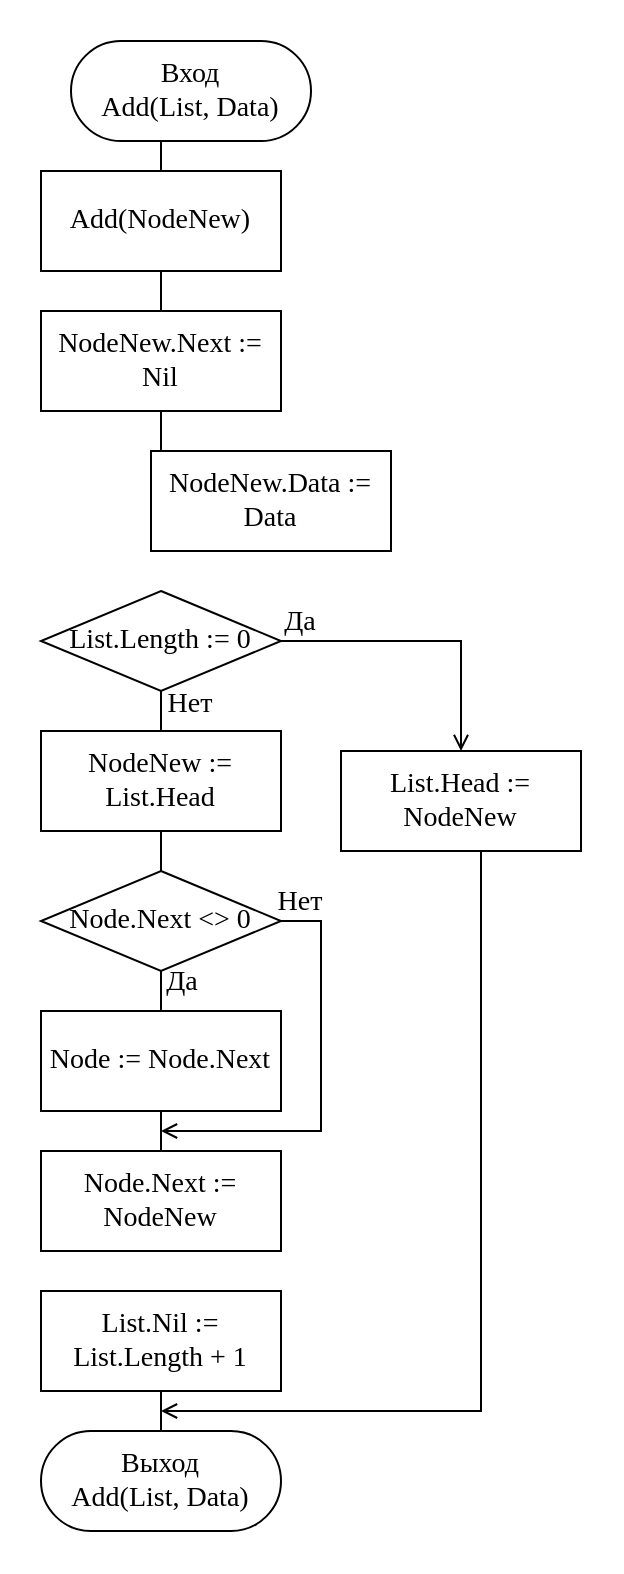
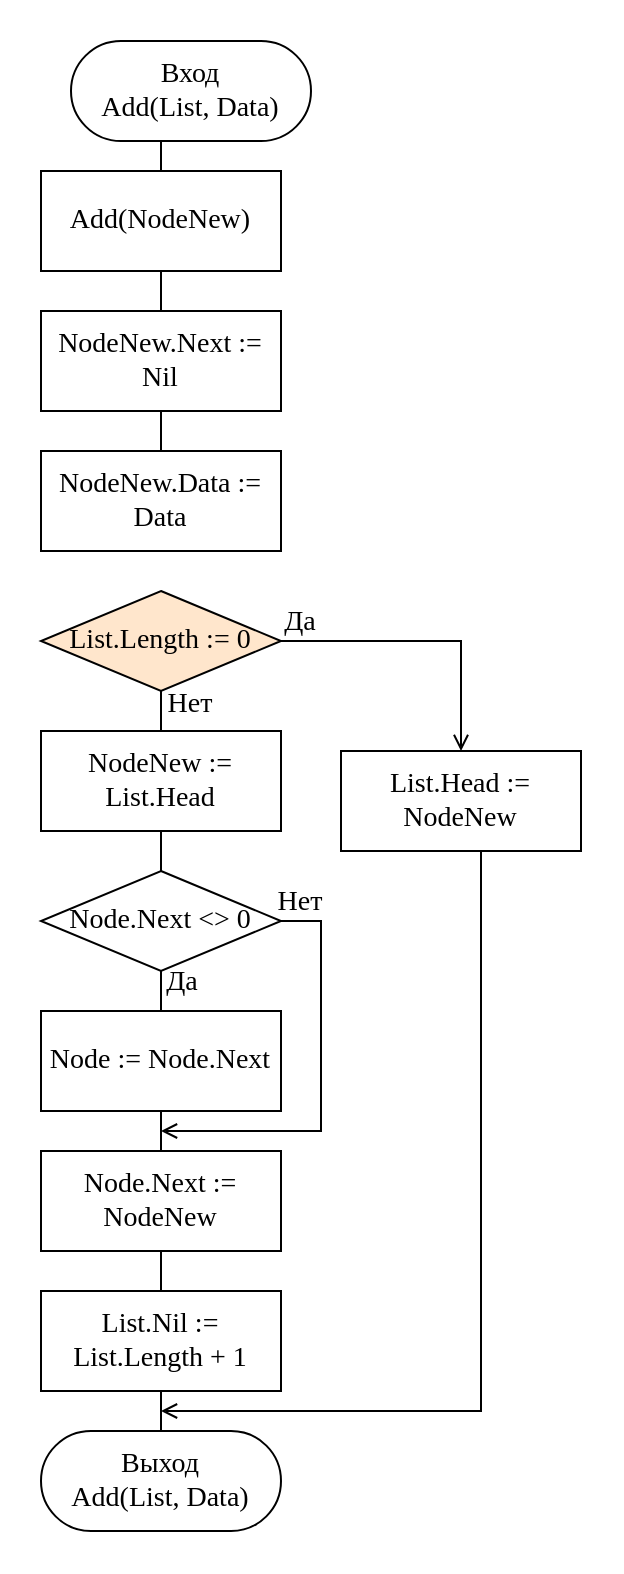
(271, 501) -> (161, 501)
(161, 641) -> (161, 641)
none -> (161, 1271)
